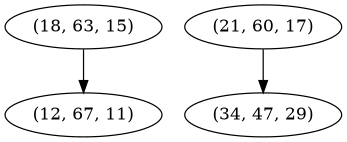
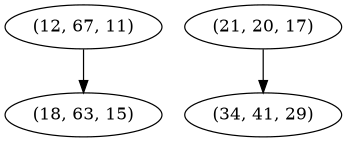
(263, 27) -> (263, 27)
(84, 65) -> (84, 65)
(263, 115) -> (263, 115)
